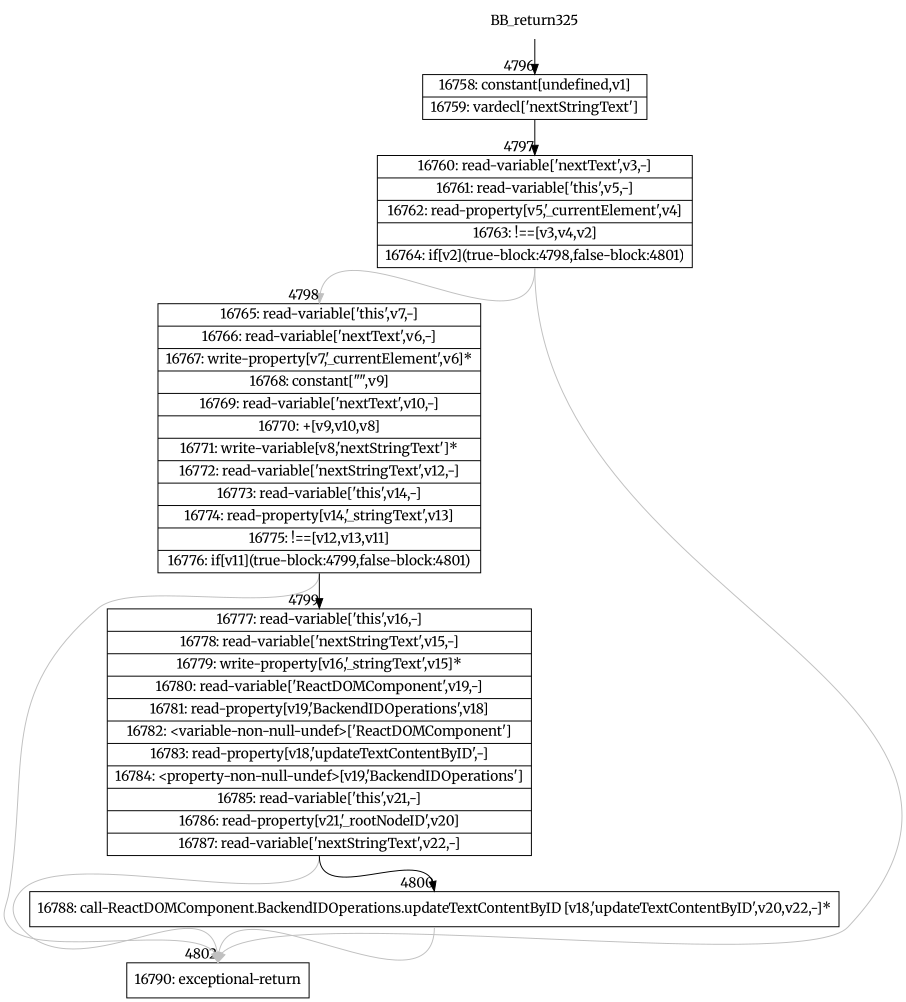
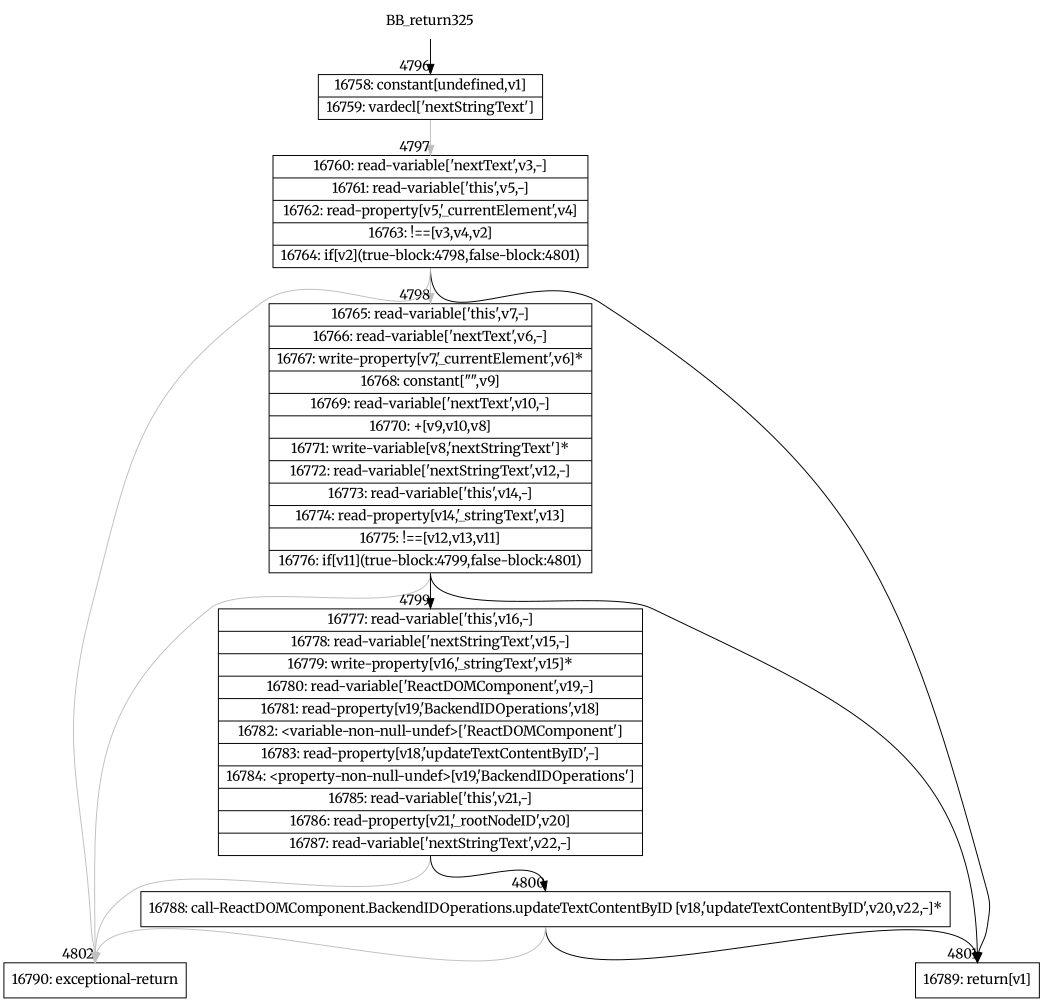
(535, 133) -> (430, 133)
none -> (977, 980)
